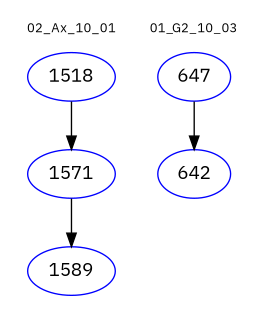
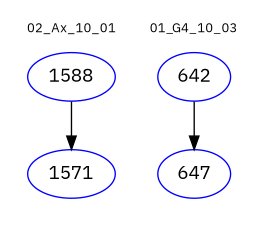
(194, 29) -> (194, 29)
(71, 77) -> (71, 77)
(194, 119) -> (194, 119)
(71, 271) -> none
